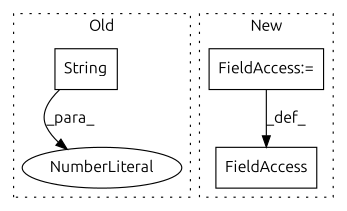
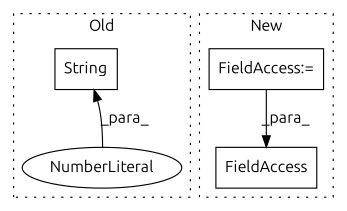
(44, 116) -> (102, 124)
(286, 118) -> (286, 118)
